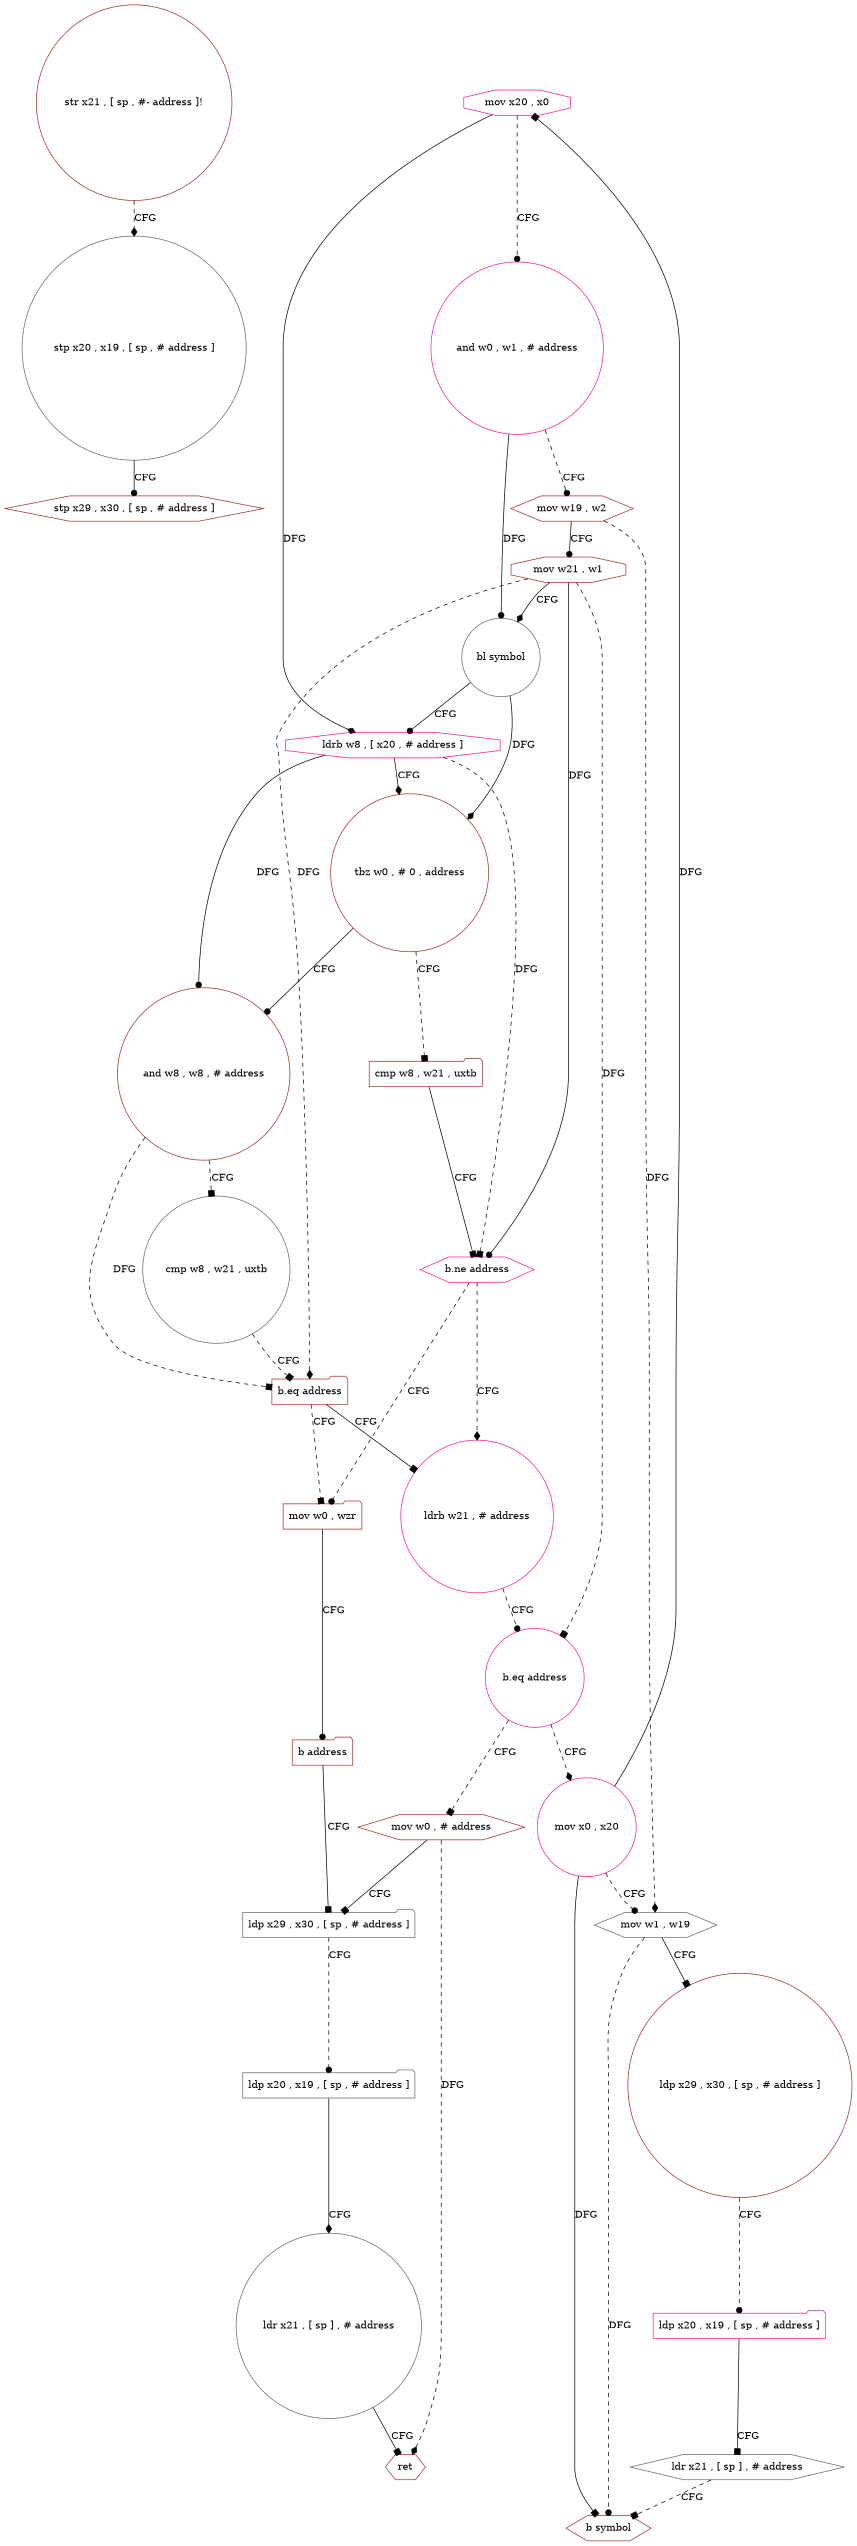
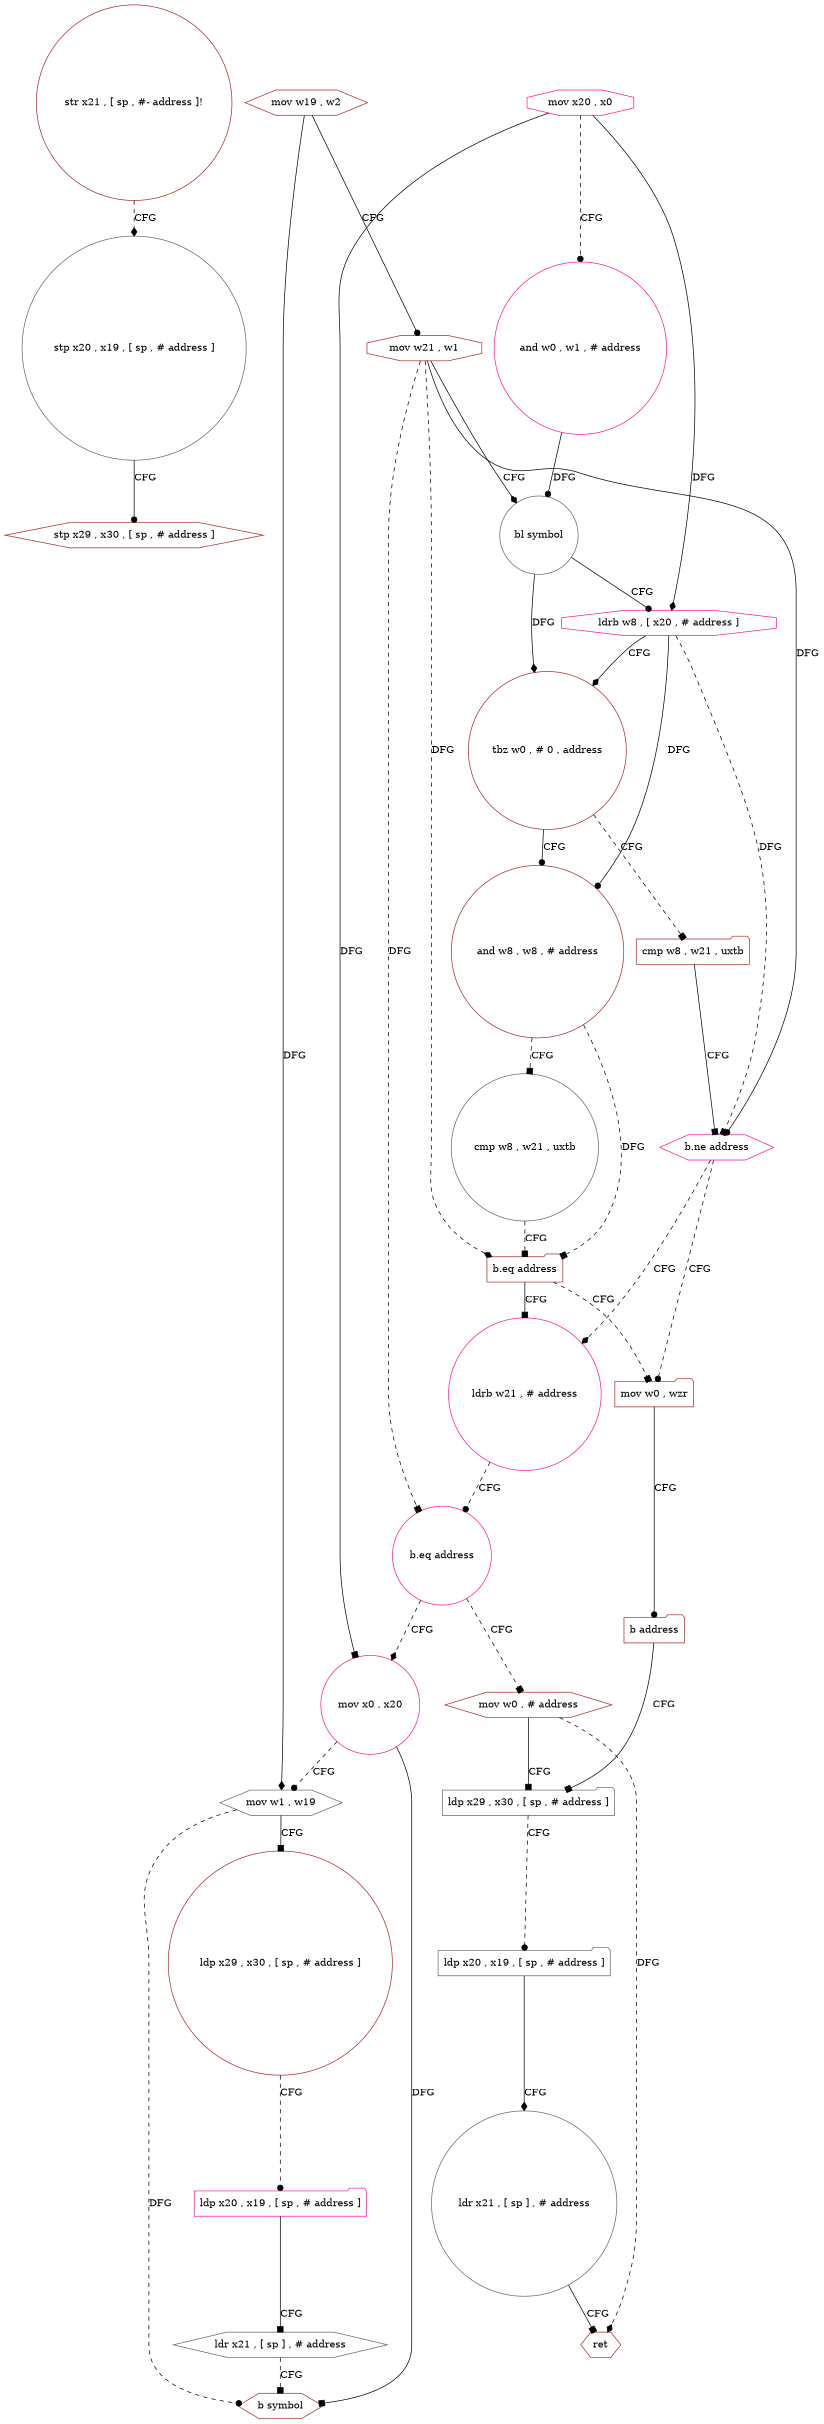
(556, 460) -> none
(679, 935) -> (340, 827)
(647, 1203) -> (283, 948)
